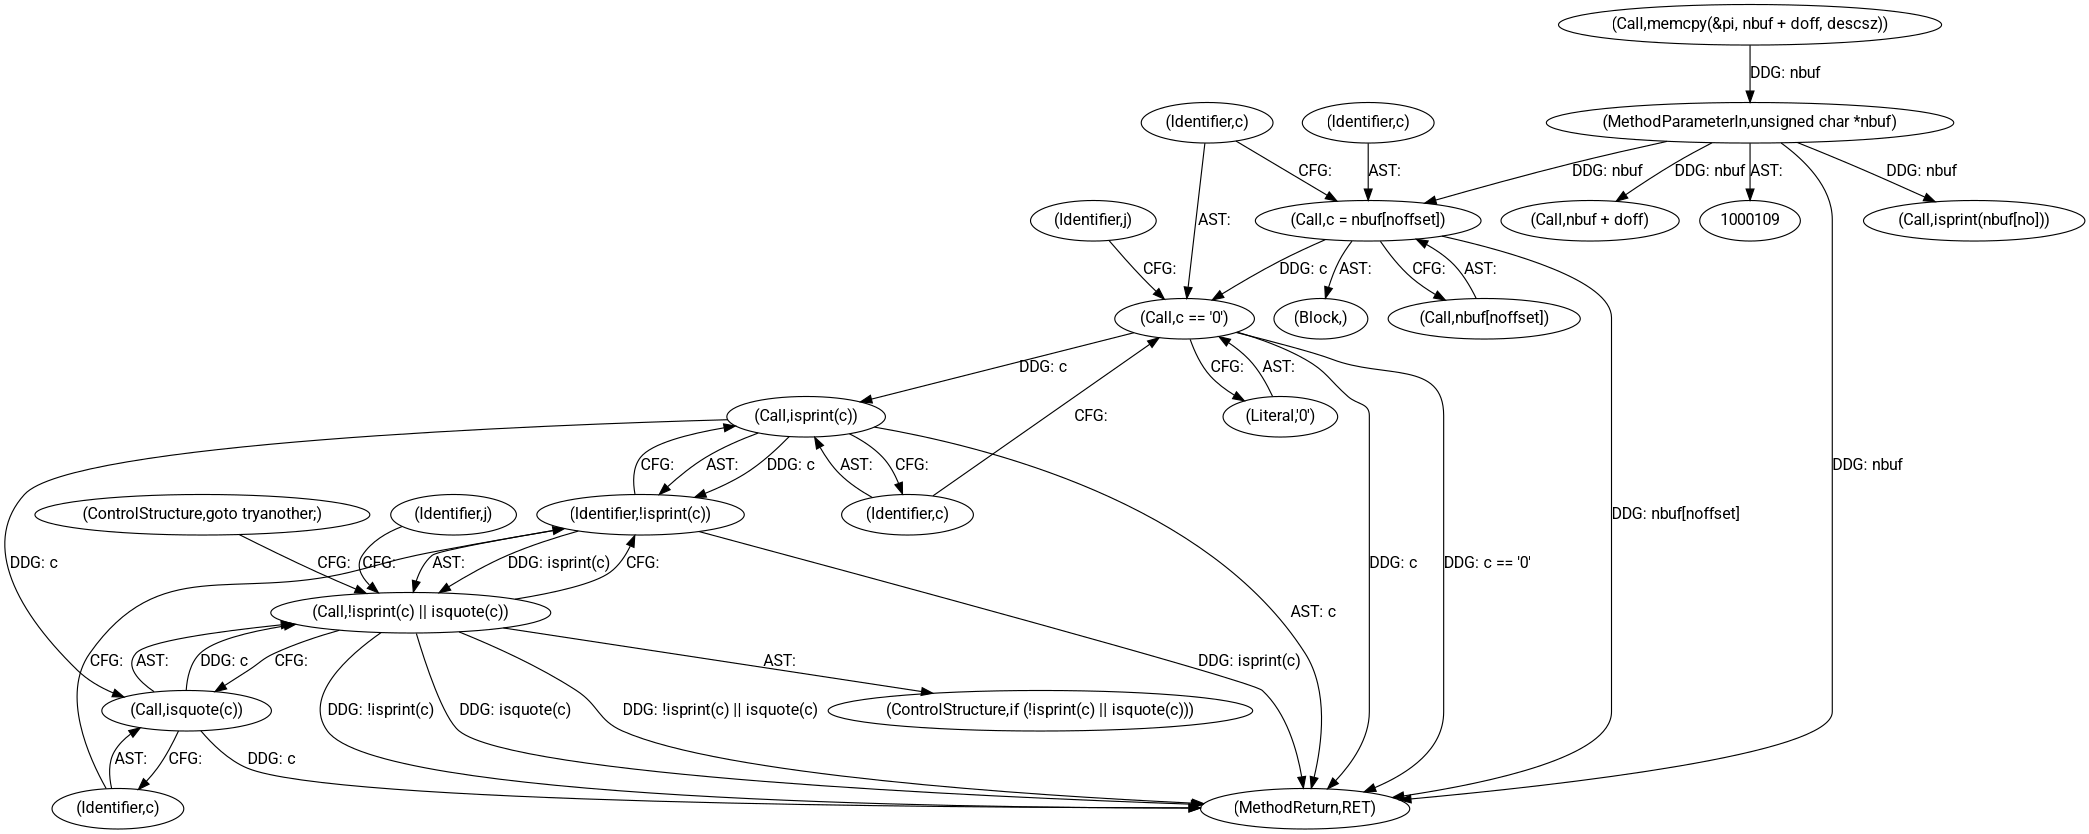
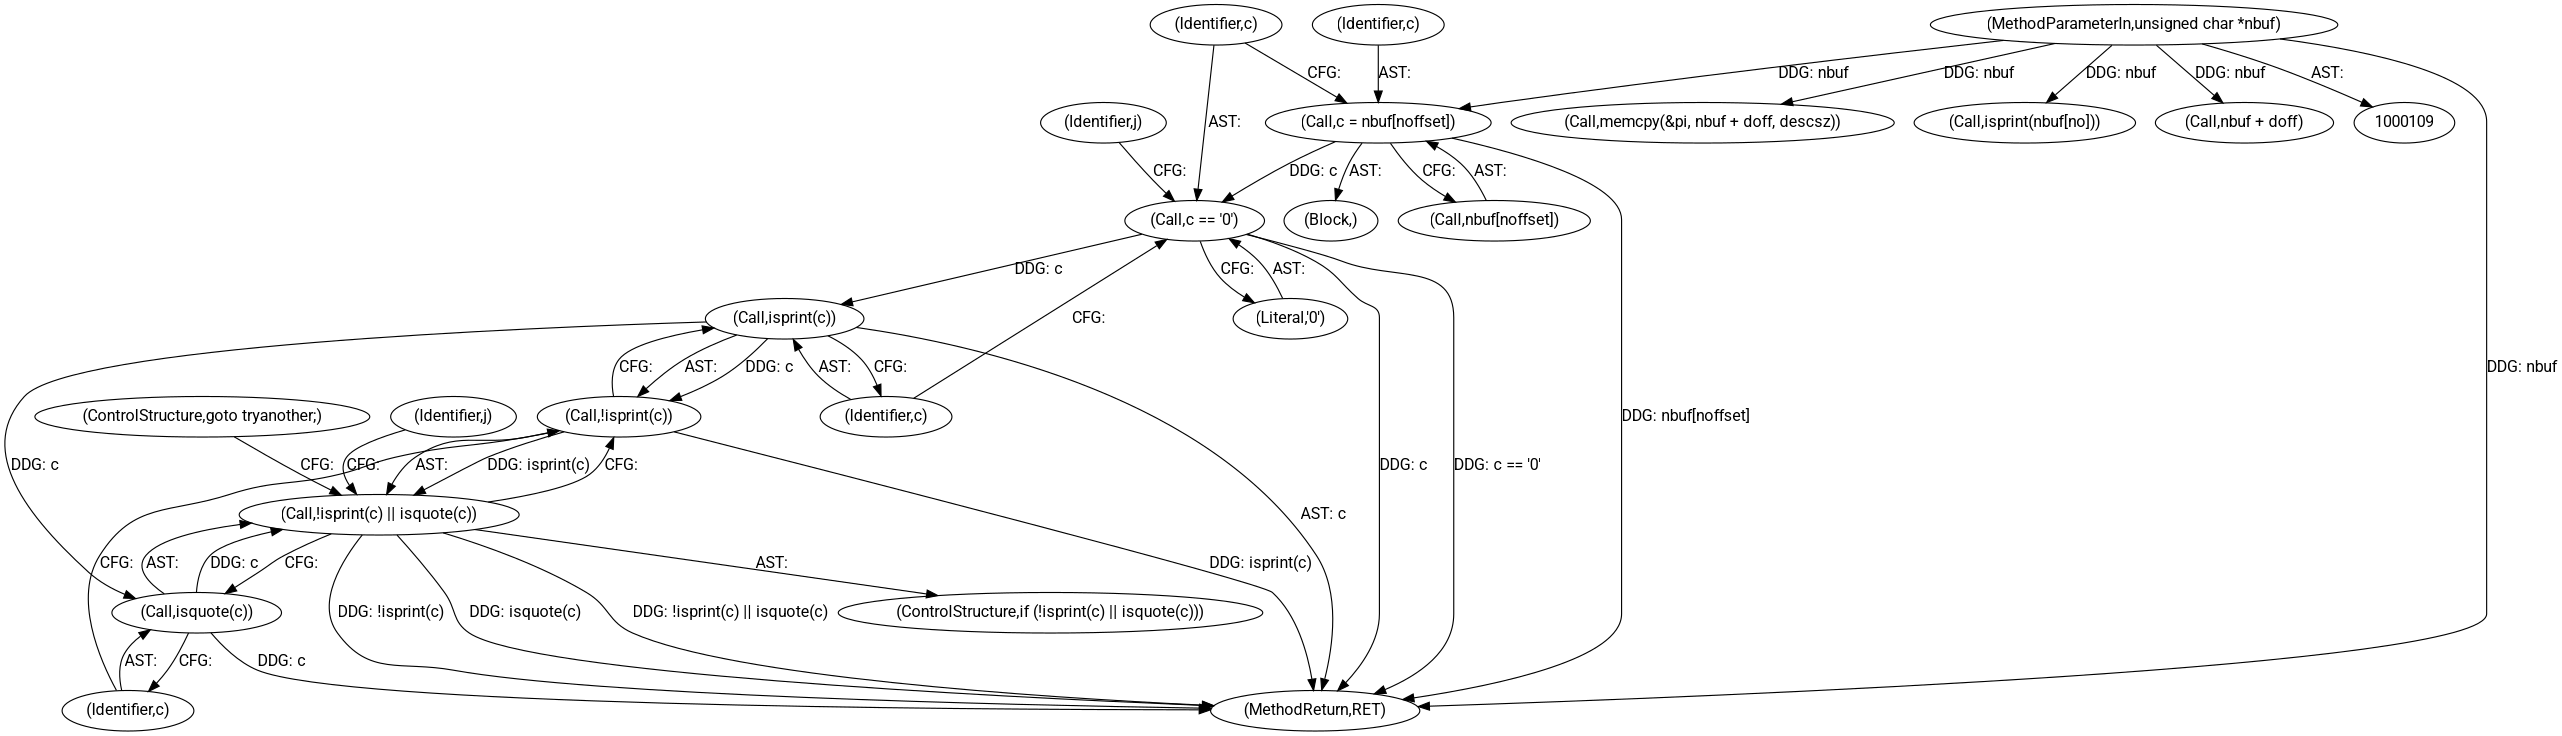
(1750, 68) -> (1924, 73)
(641, 515) -> (619, 417)
